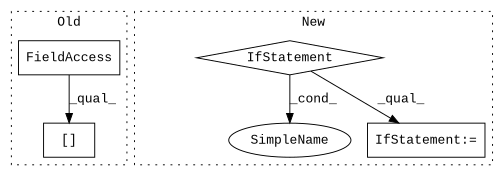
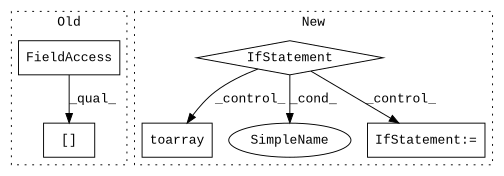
(401, 99) -> (401, 99)
none -> (177, 140)
